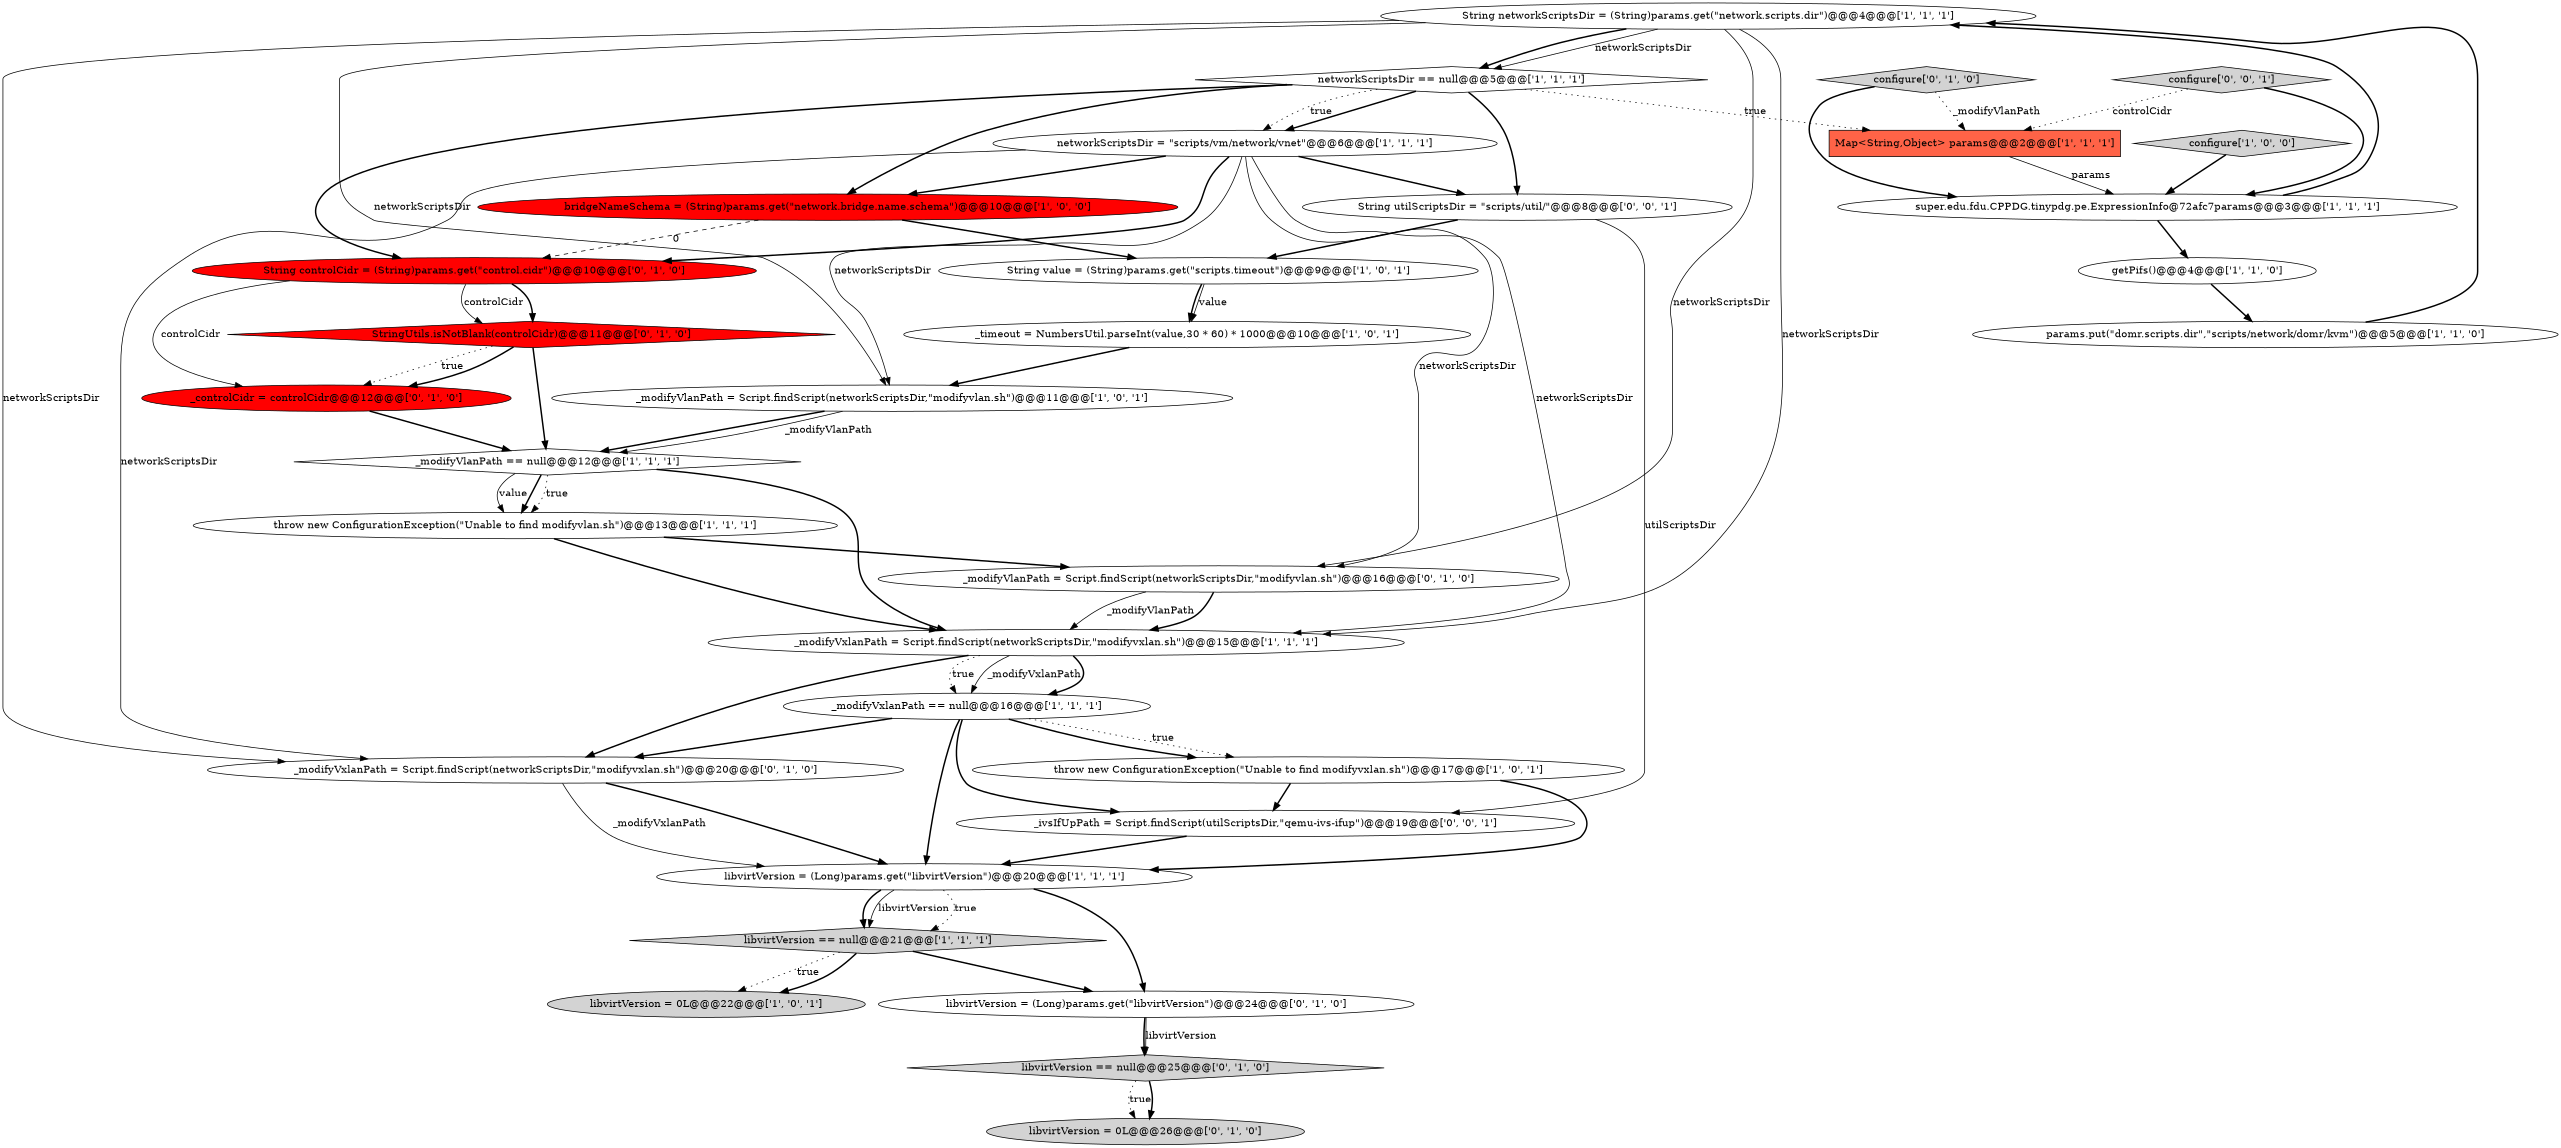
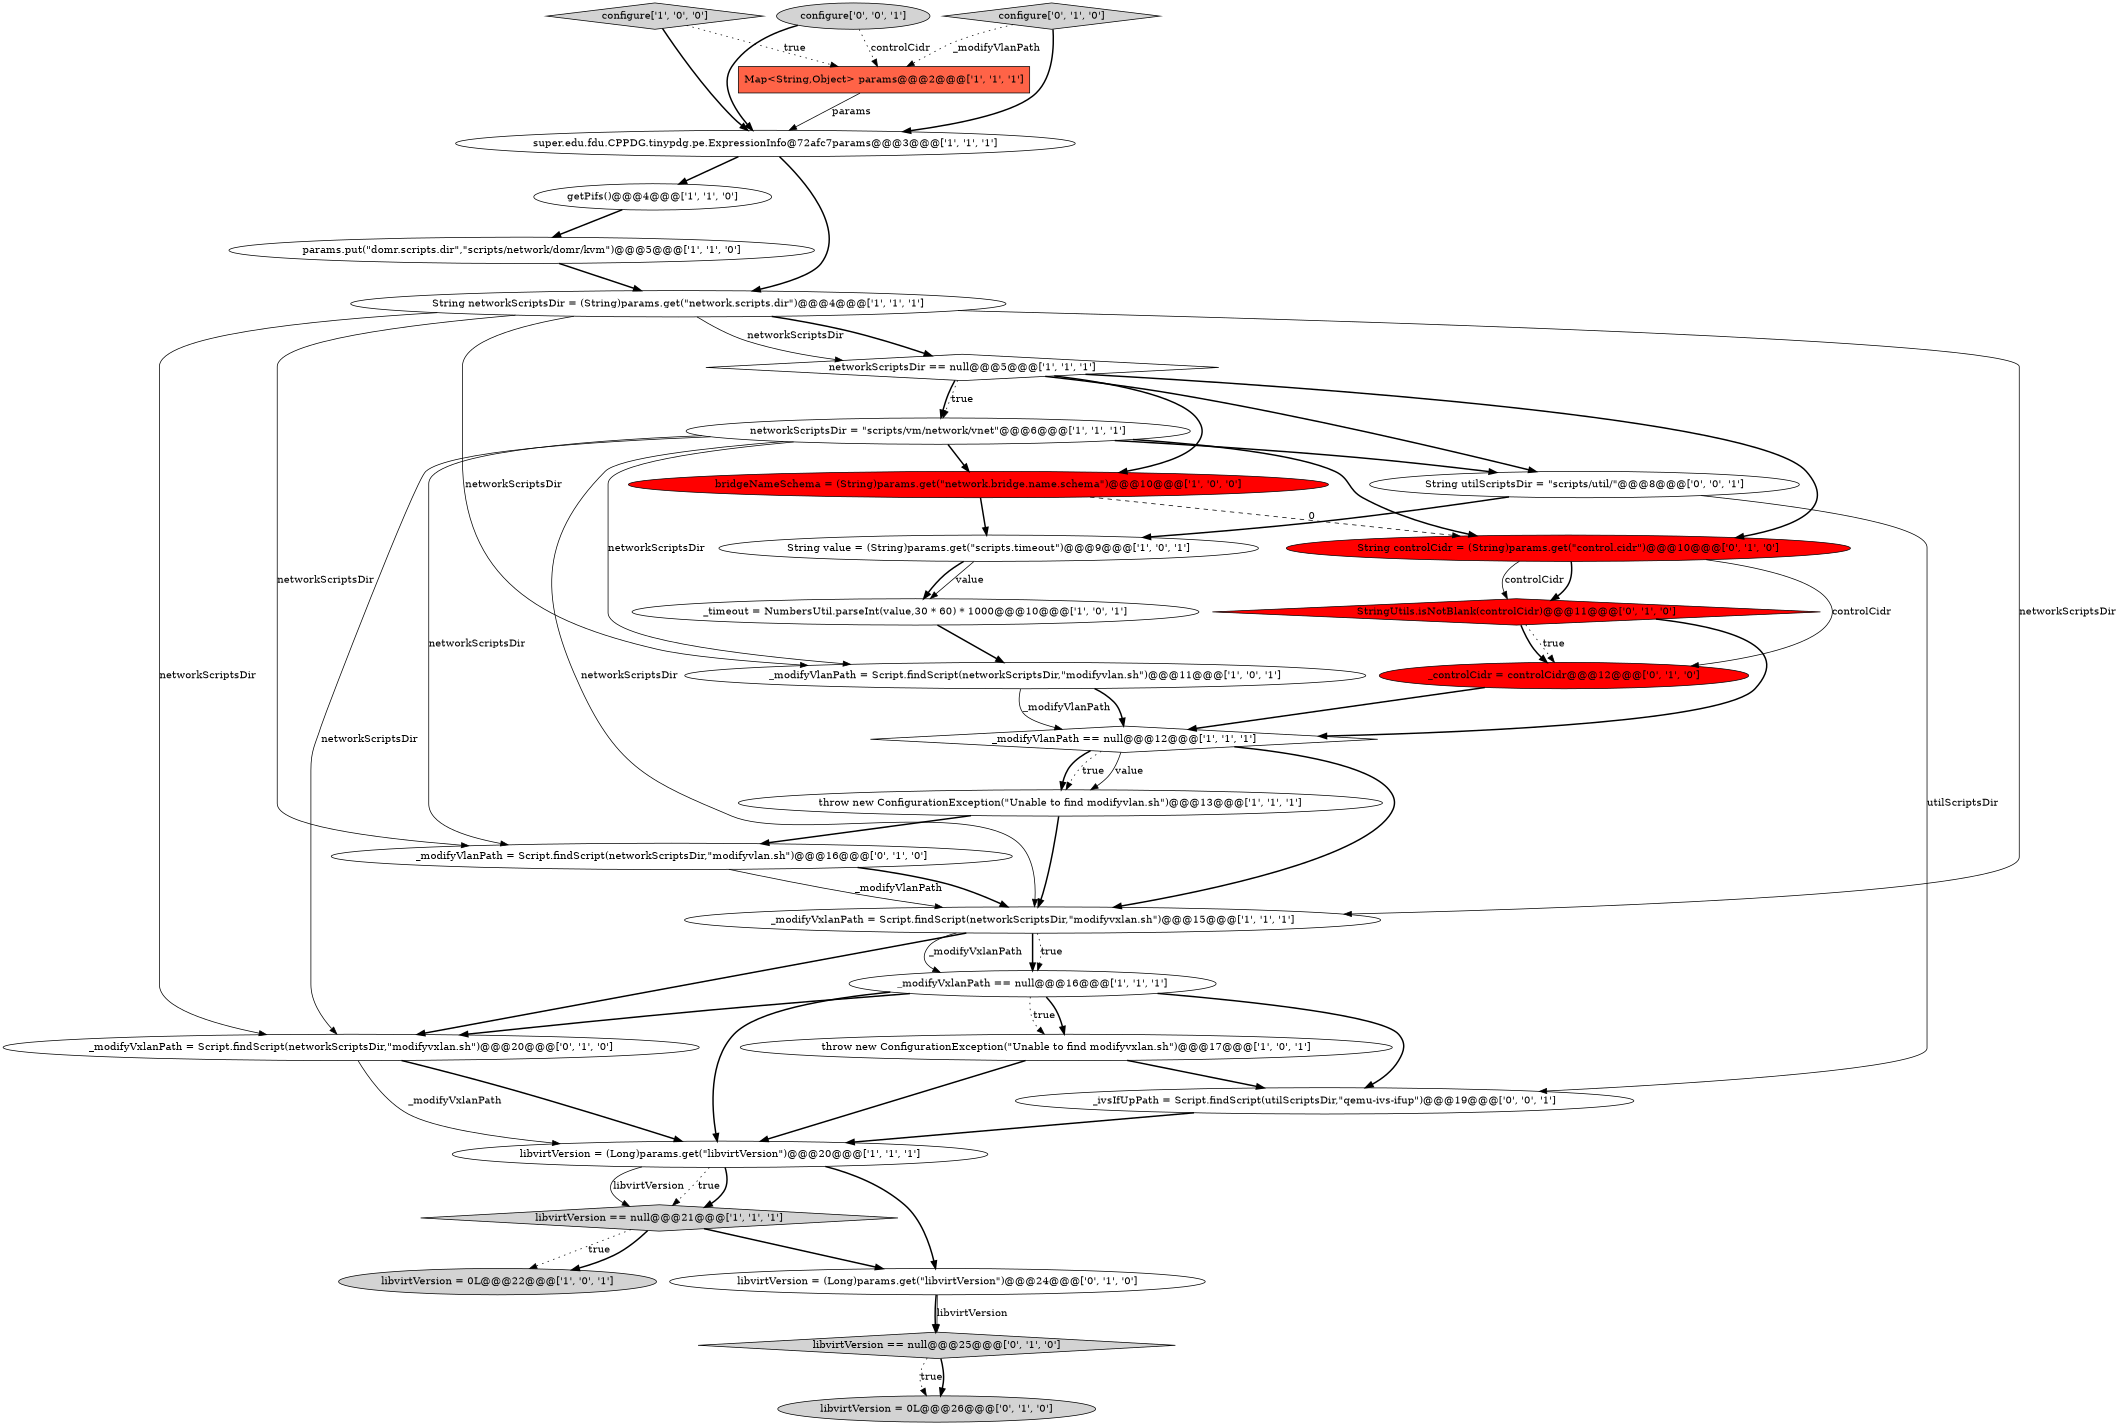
(2221, 80) -> (853, 16)
(1694, 109) -> (762, 46)
